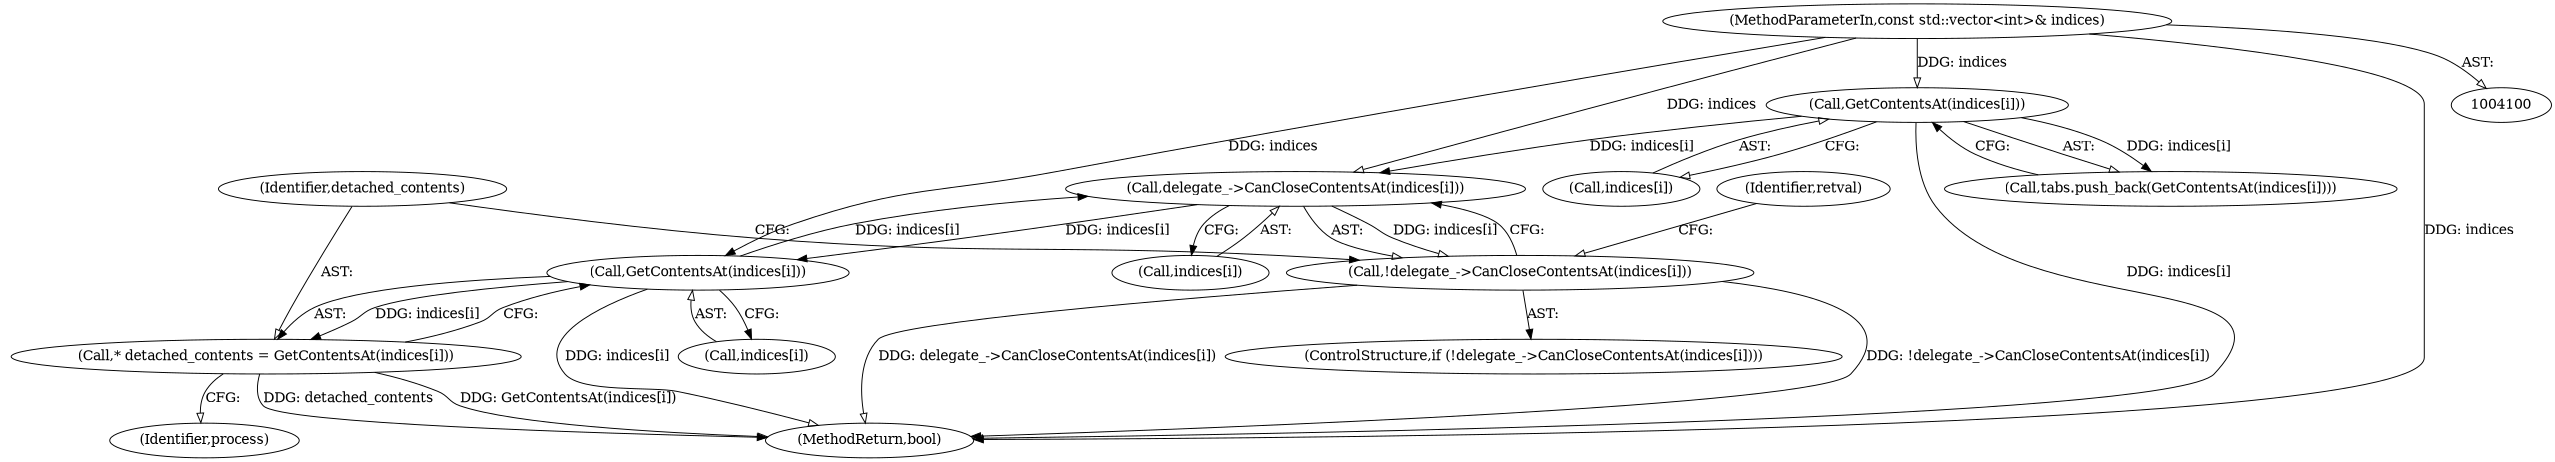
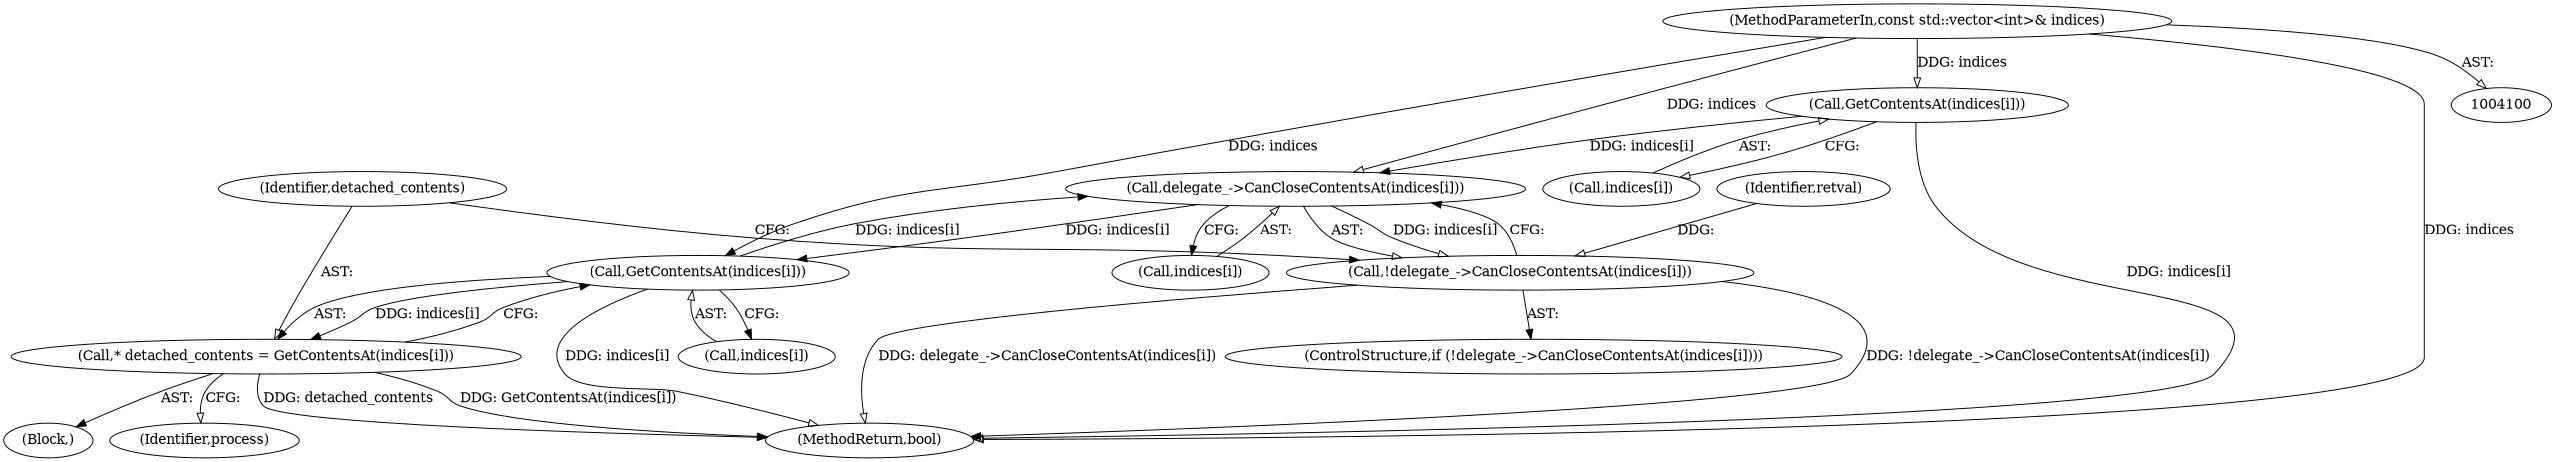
(2171, 189) -> none
(1698, 231) -> (1698, 231)
(2009, 417) -> (2009, 417)
none -> (48, 440)
